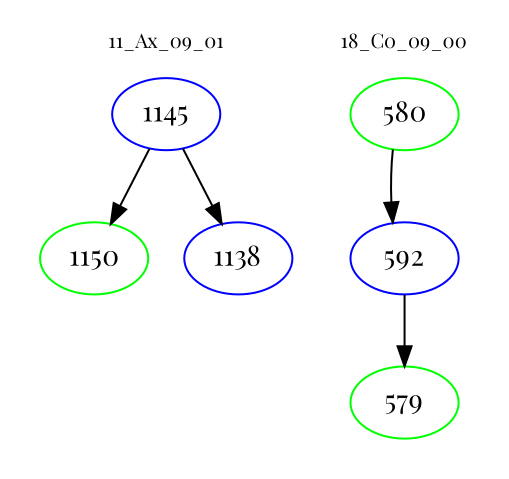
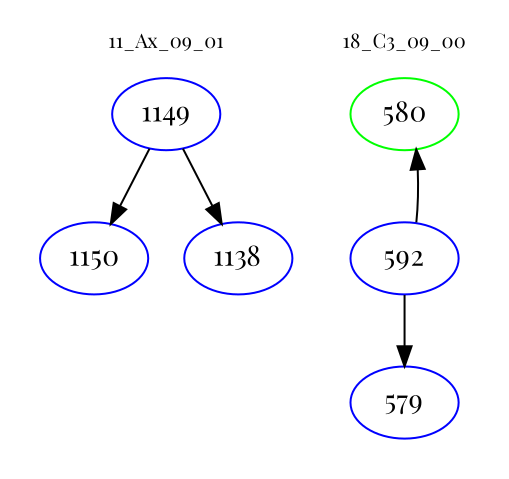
(405, 43) -> (405, 43)
(166, 114) -> (166, 114)
(391, 176) -> (418, 196)
(94, 258) -> (94, 258)
(405, 403) -> (405, 403)
